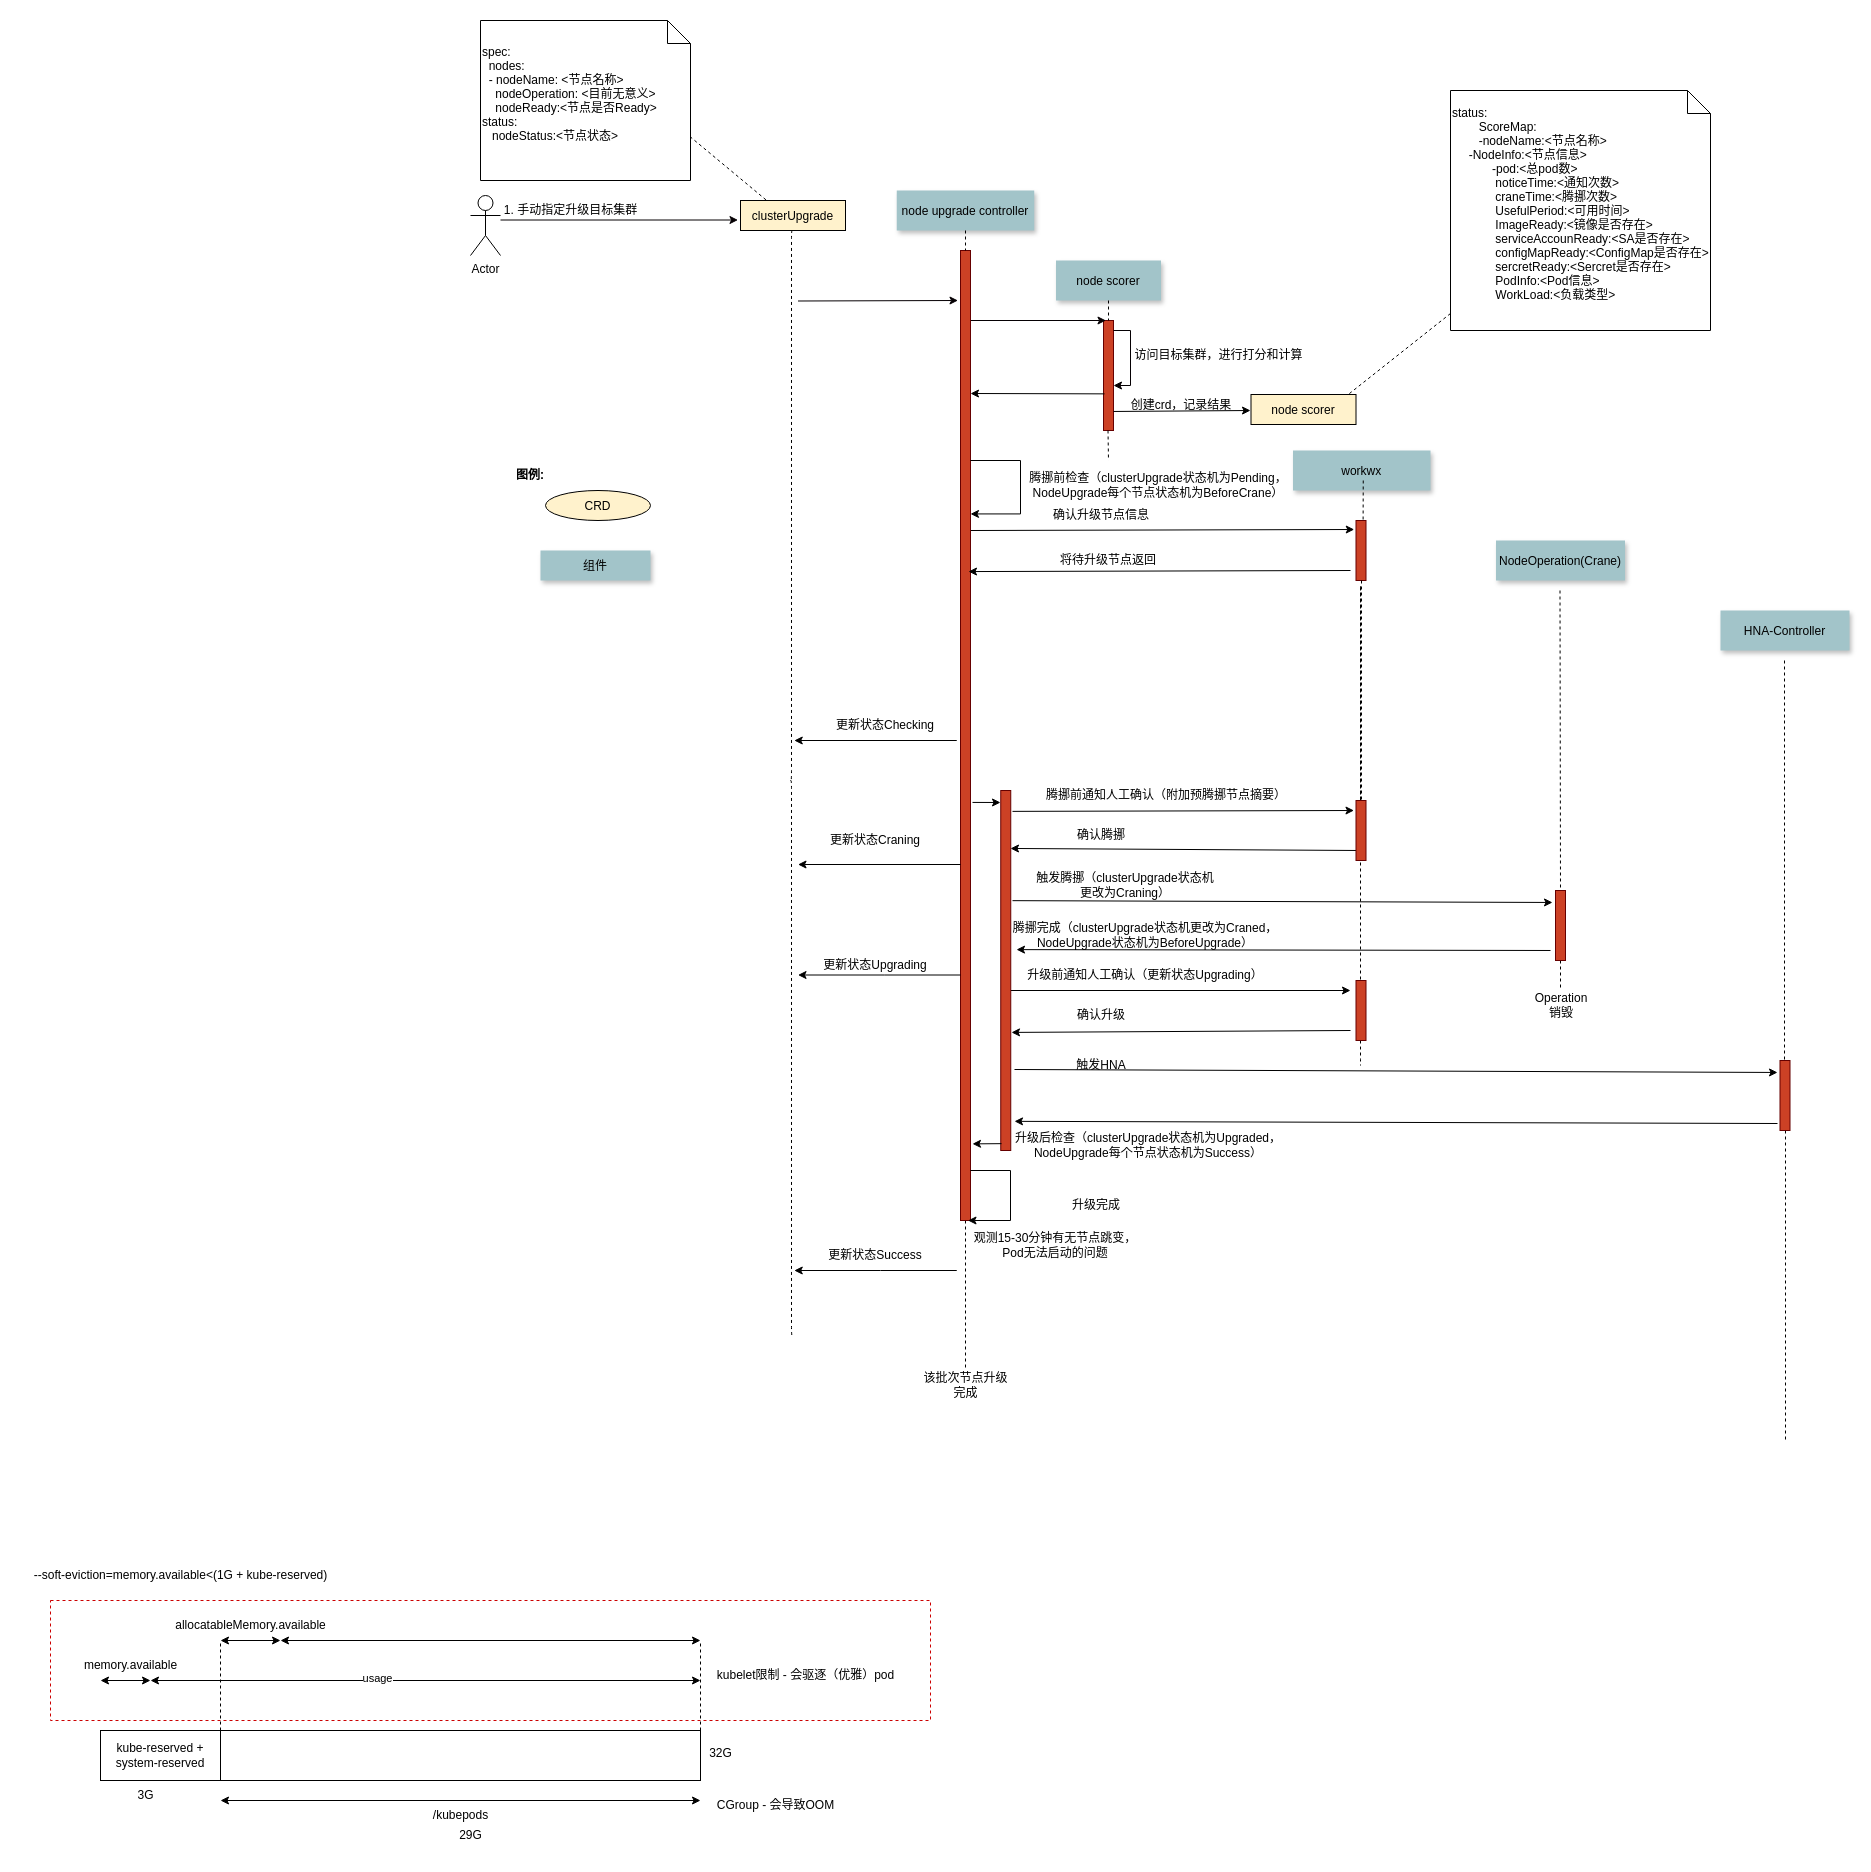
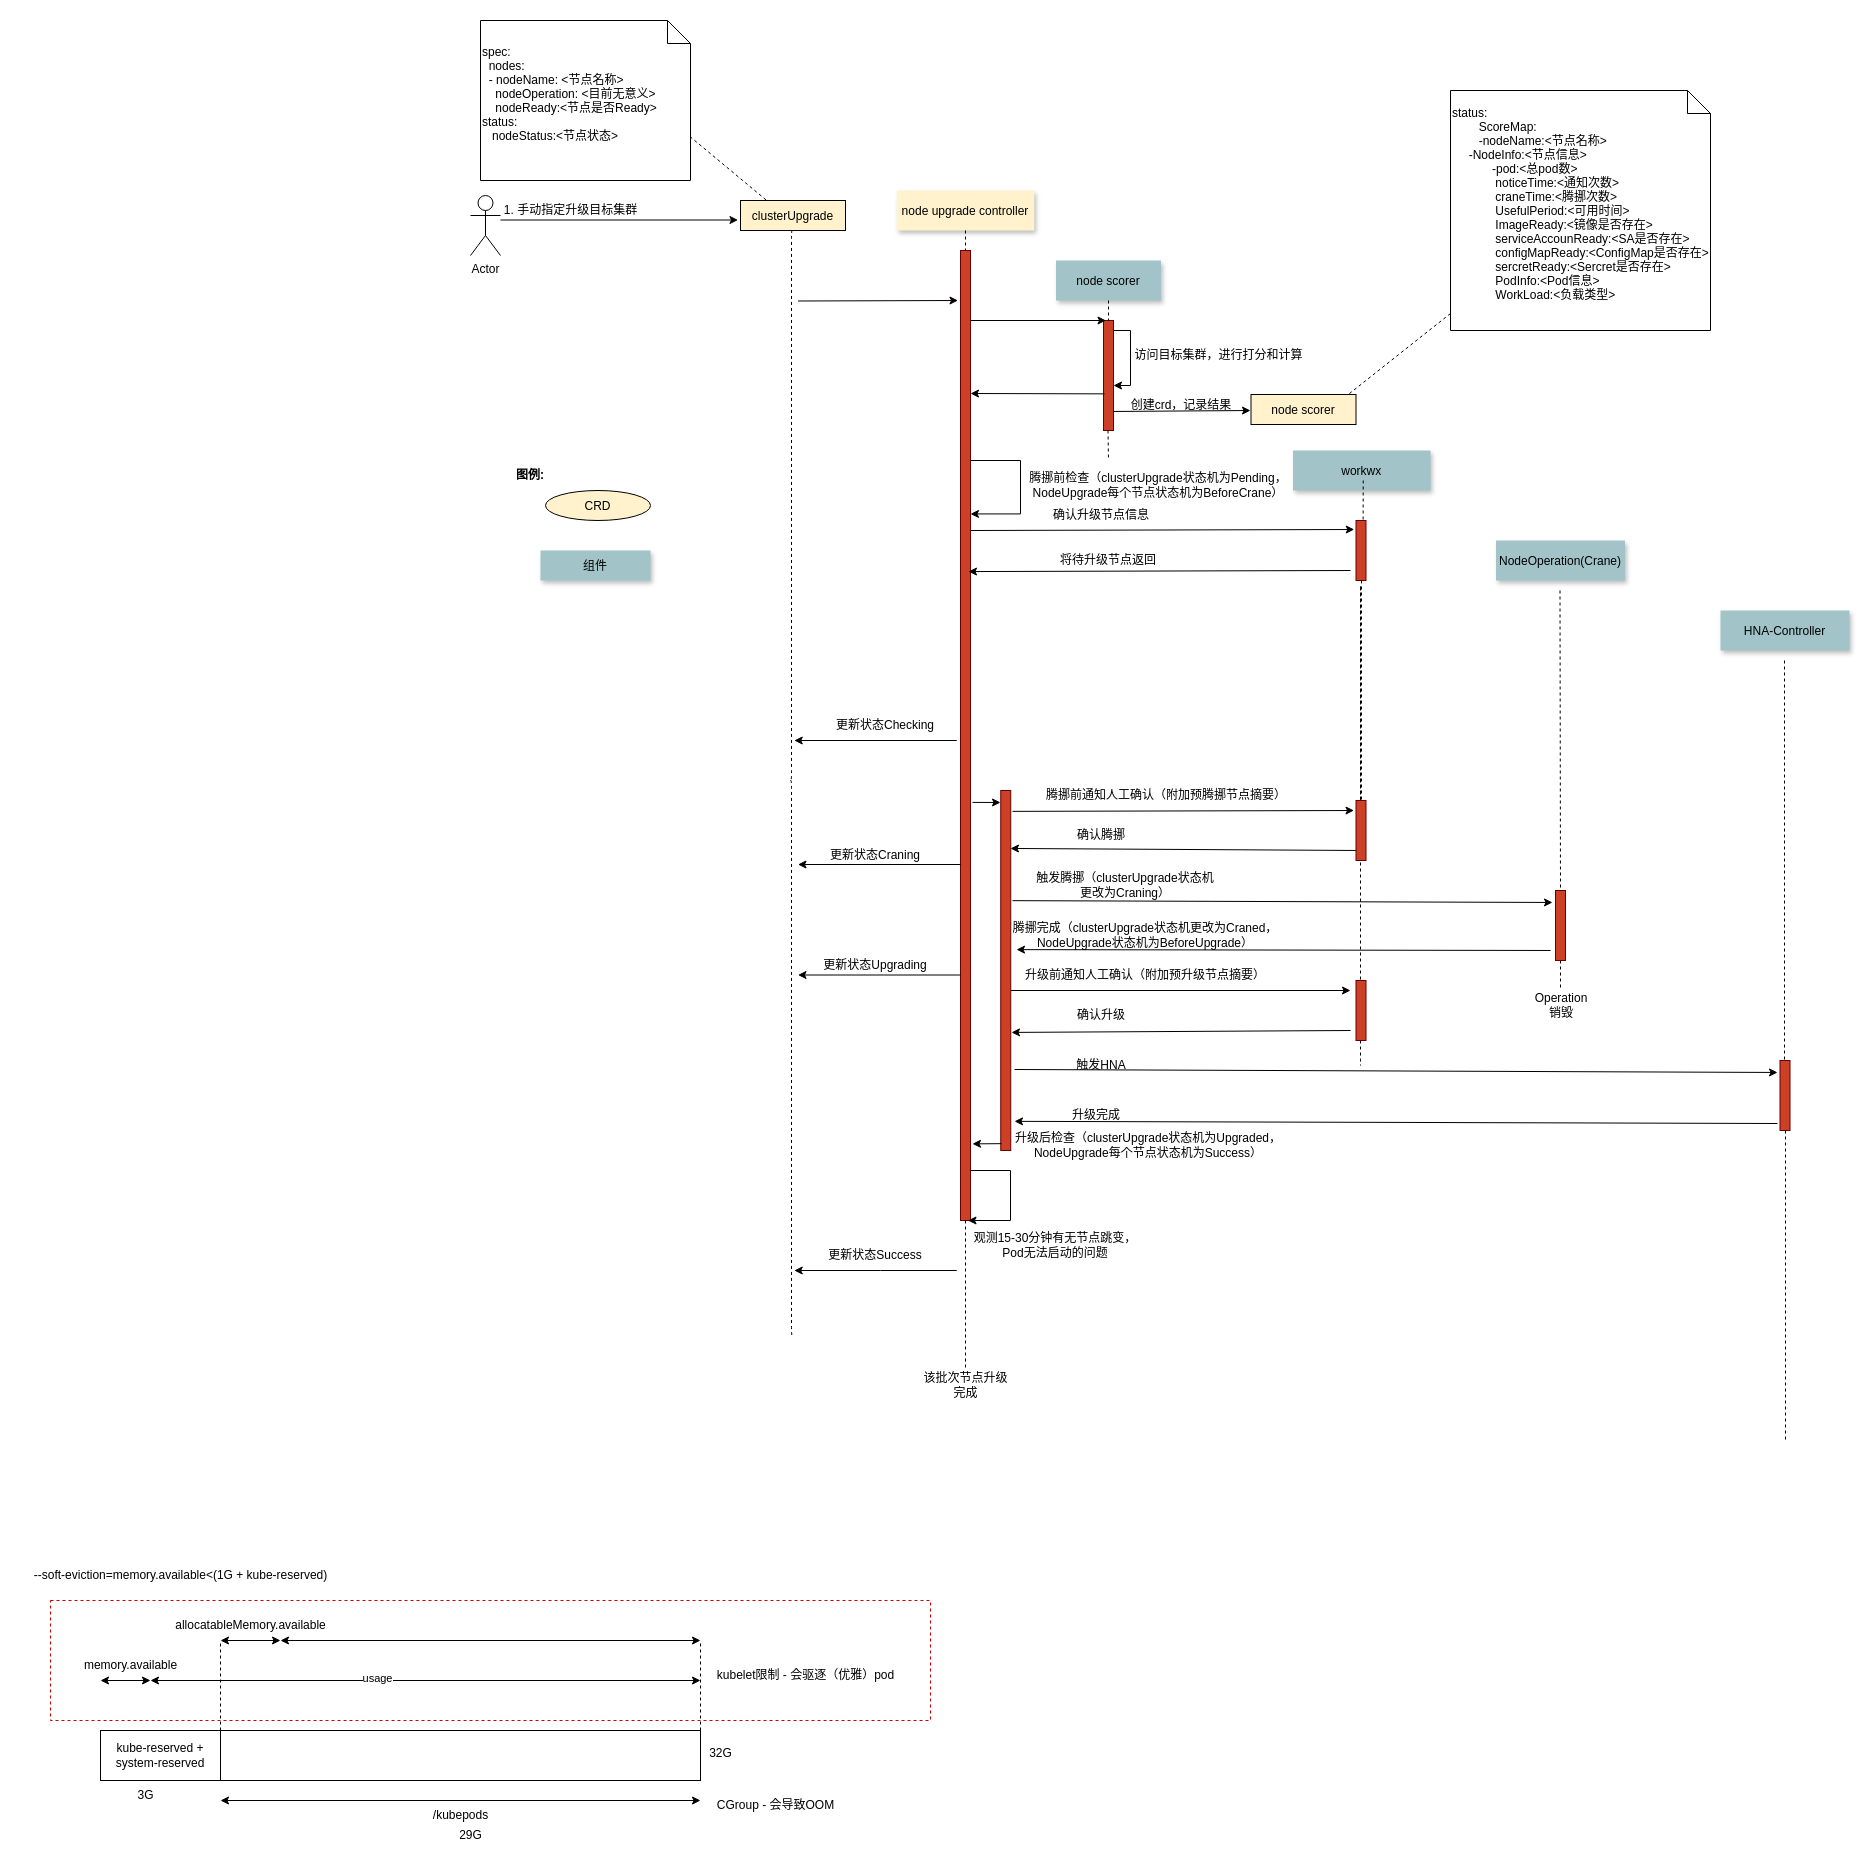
(966, 211) -> (966, 211)
(876, 841) -> (876, 856)
(1146, 976) -> (1146, 976)
(1097, 1206) -> (1097, 1116)
